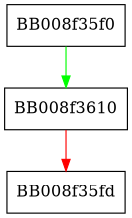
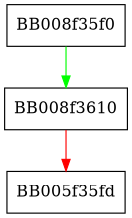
(66, 192) -> (66, 192)
